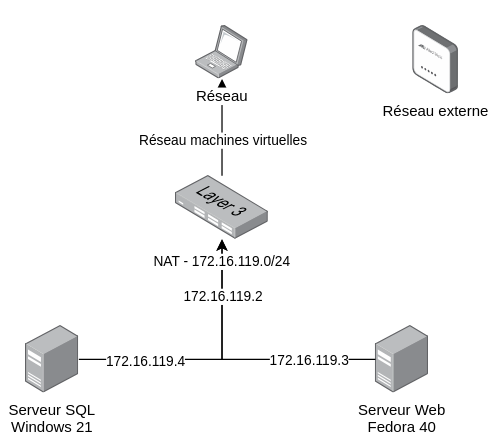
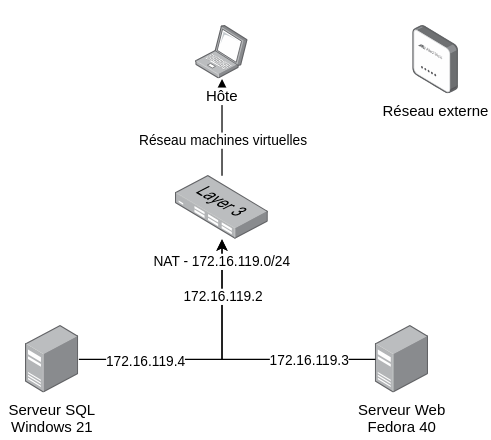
(223, 97) -> (223, 97)
